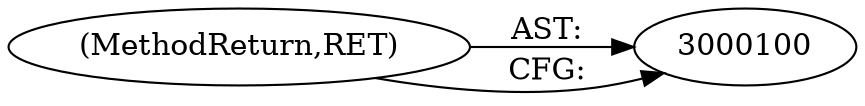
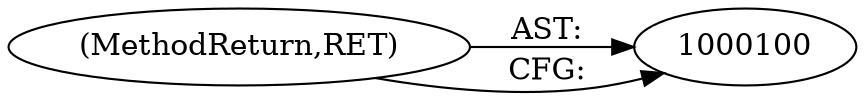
(745, 47) -> (745, 47)
